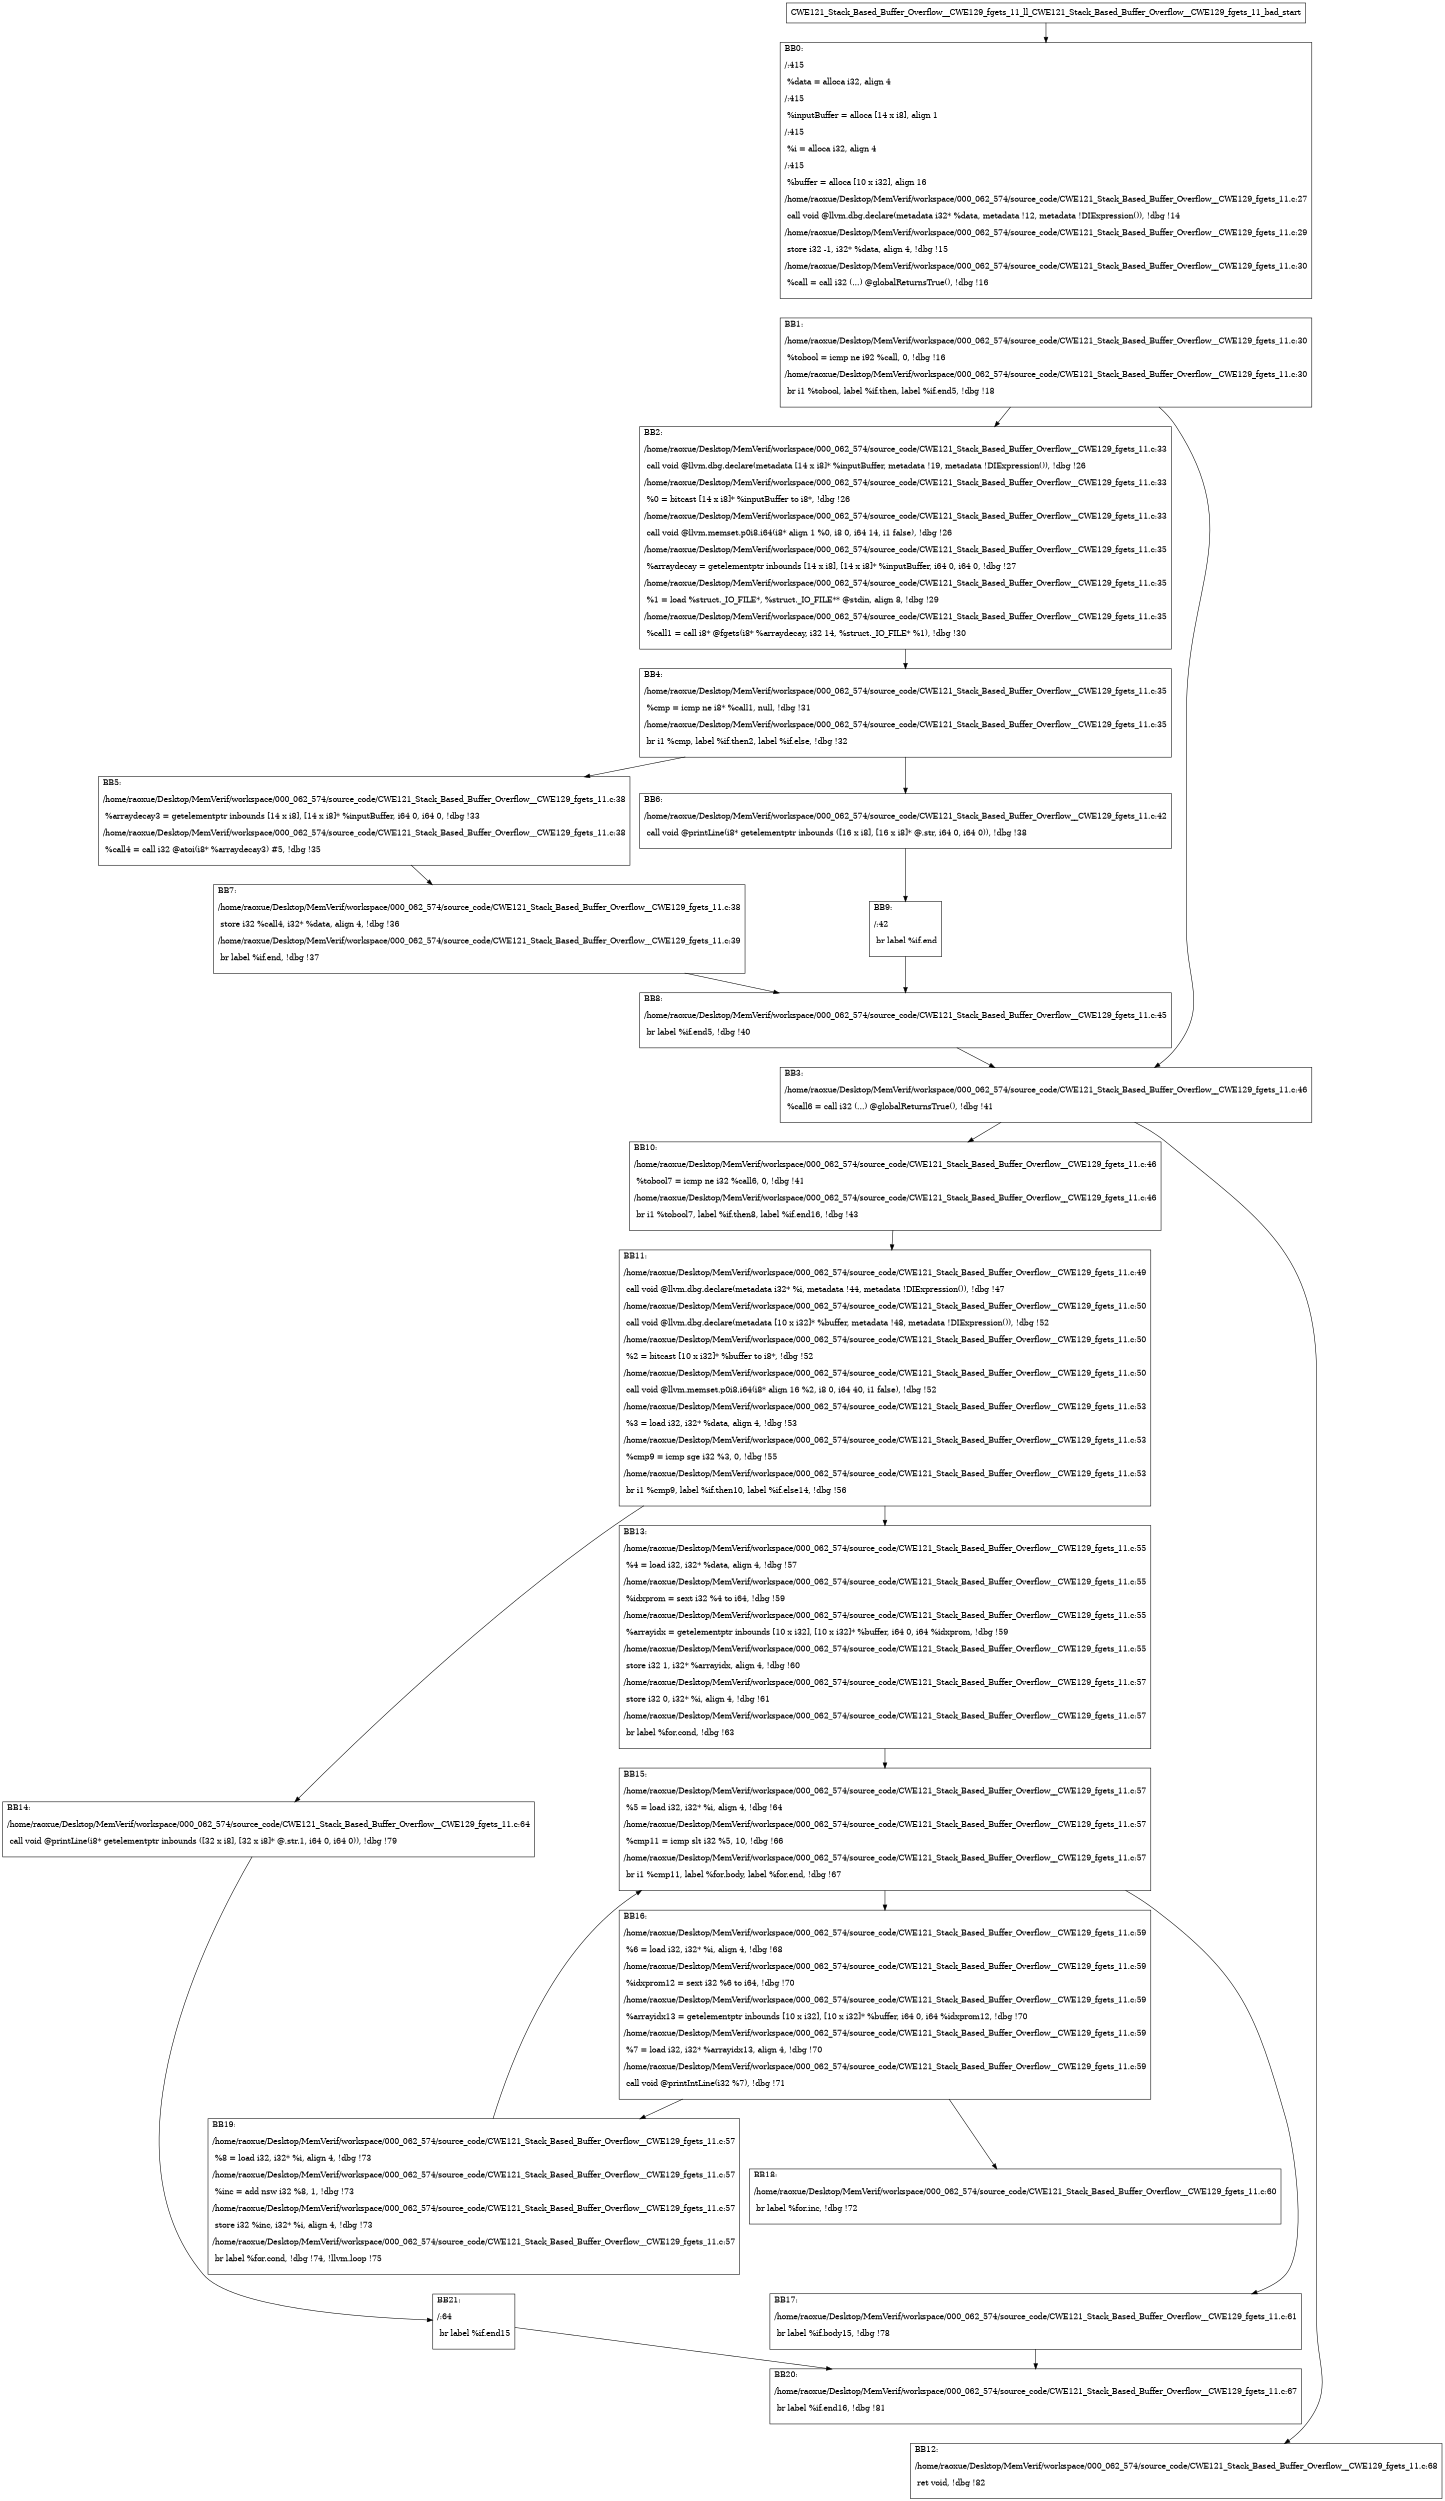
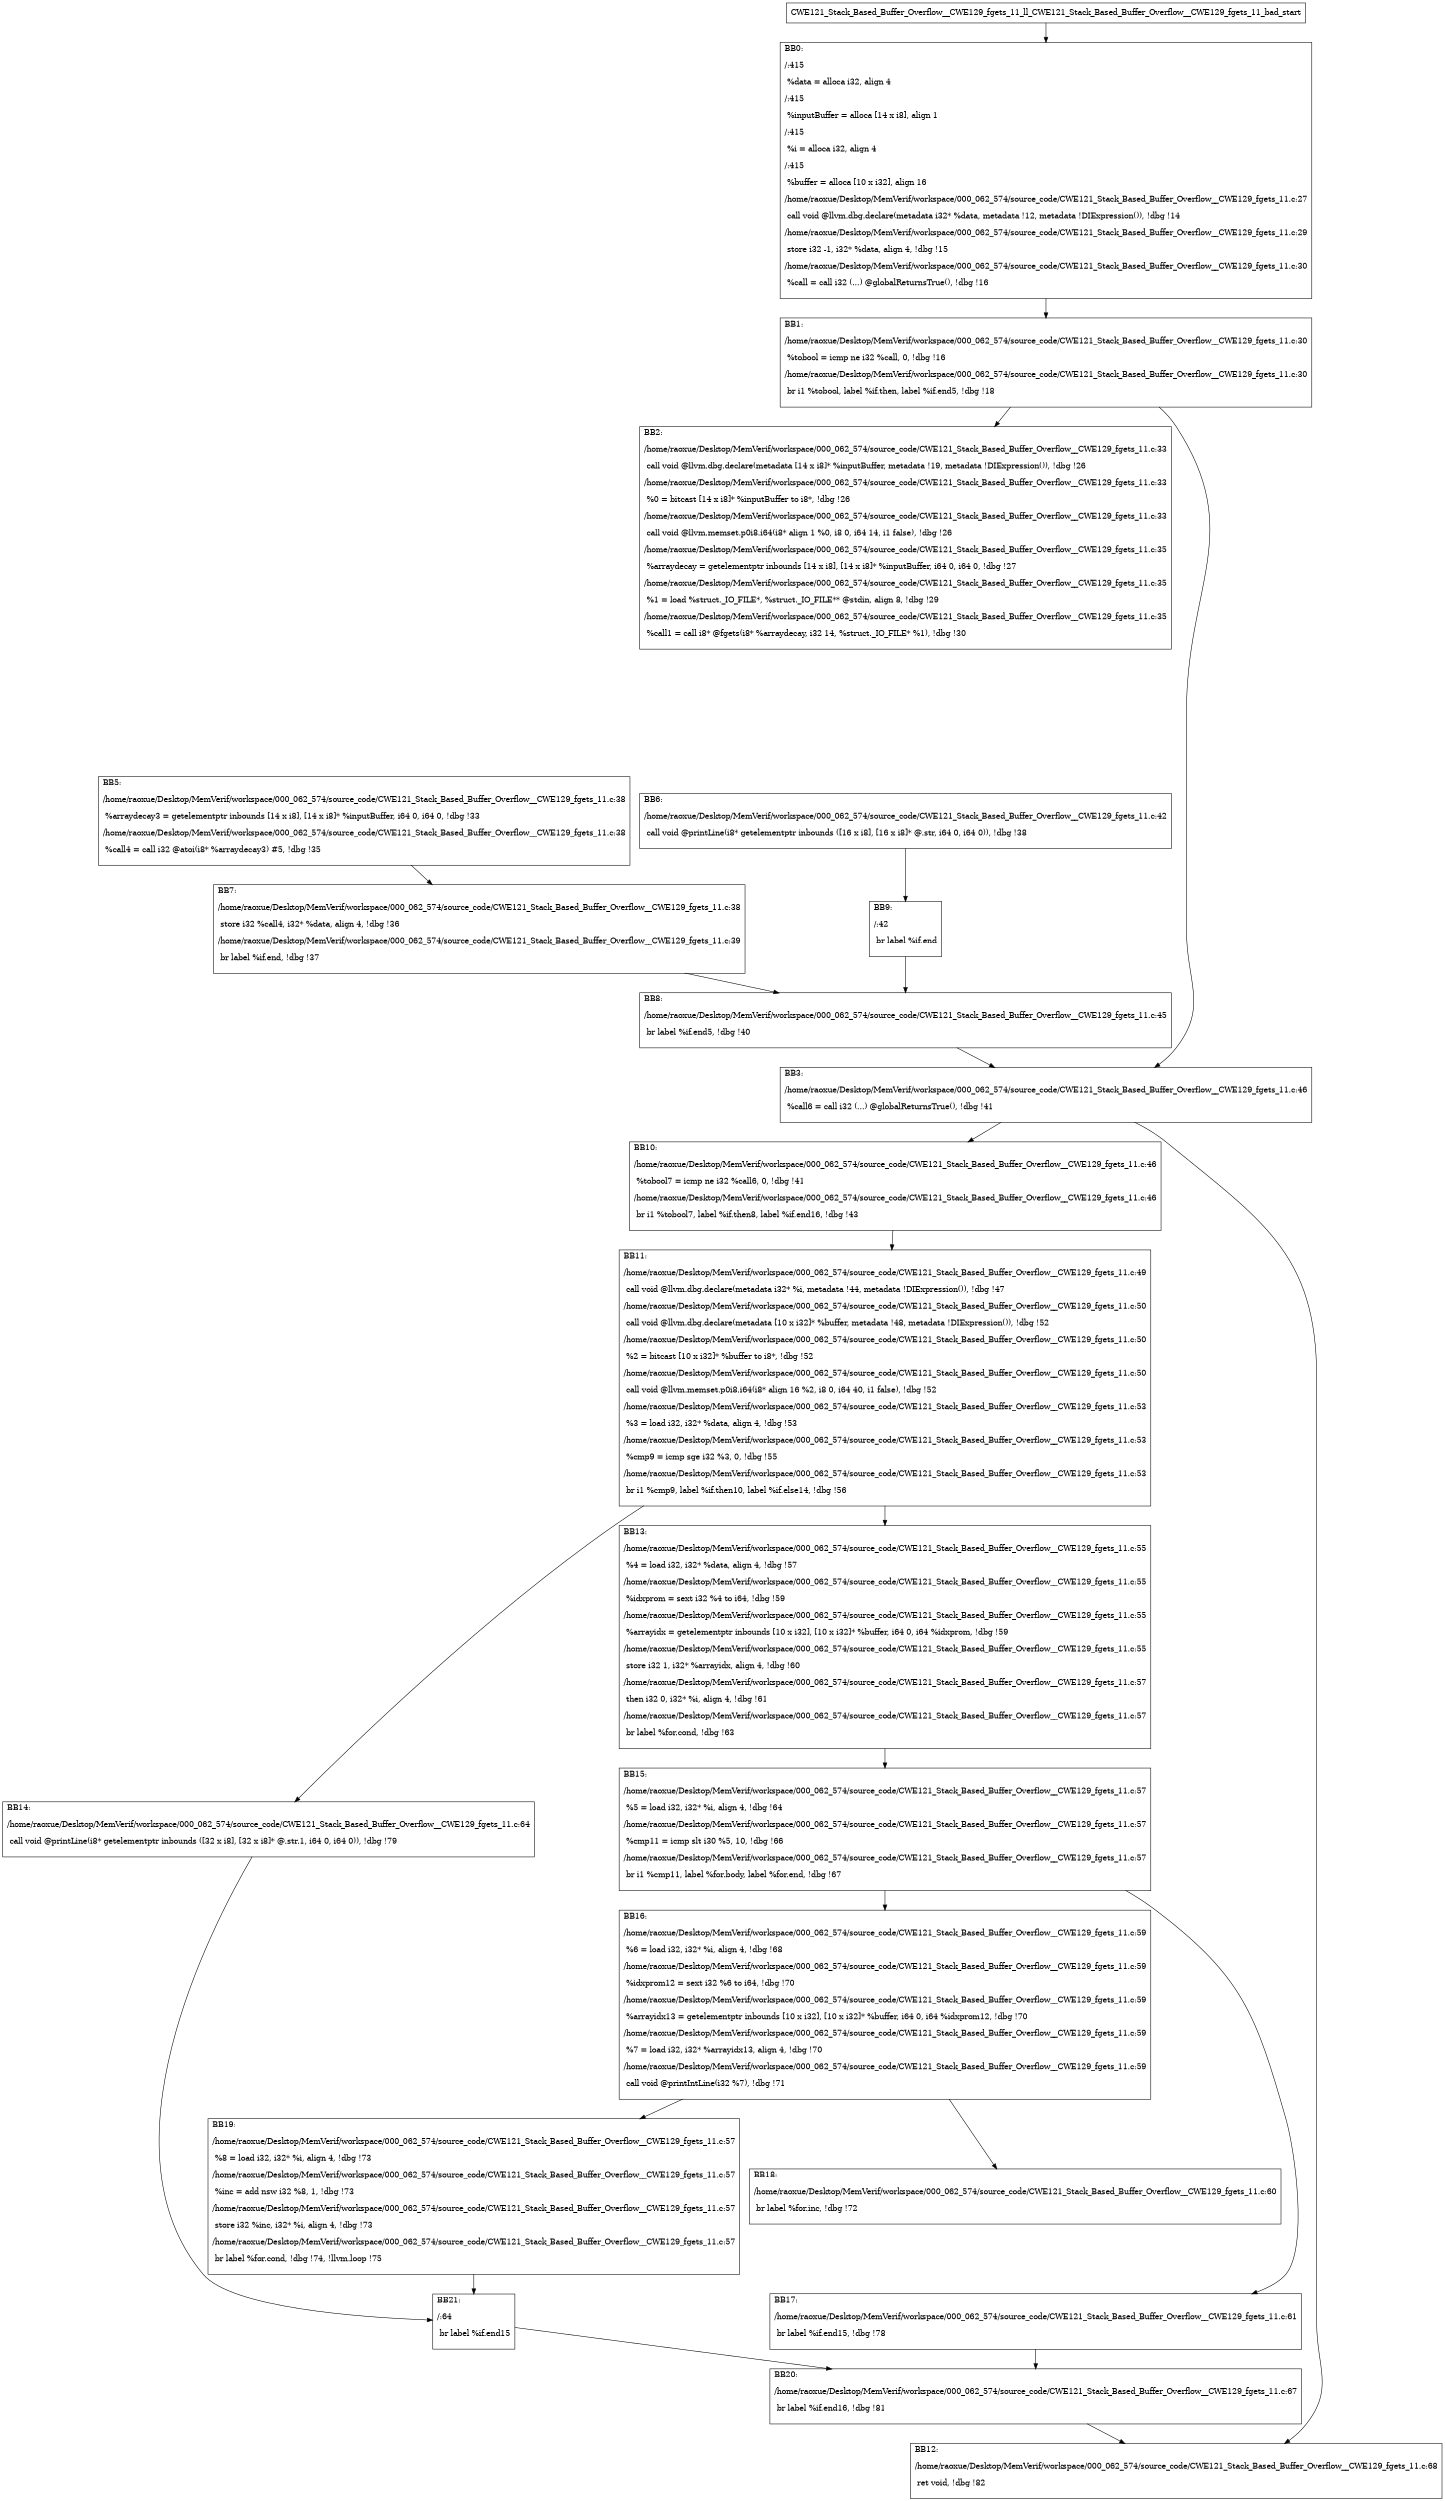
none -> (1046, 306)
(865, 358) -> (865, 358)
(906, 713) -> none
(697, 1699) -> (696, 1699)
(703, 1842) -> (703, 1842)
(547, 1994) -> (474, 2281)
(832, 2334) -> (830, 2334)
none -> (1104, 2432)
